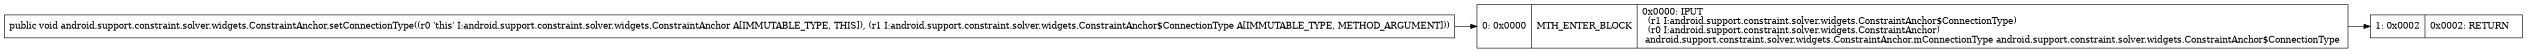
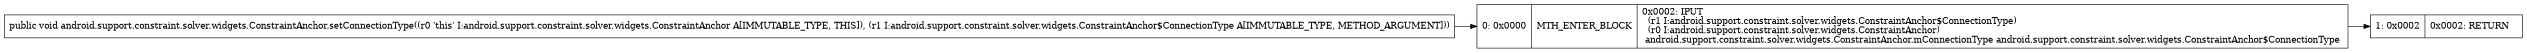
(1675, 12) -> (1675, 12)
